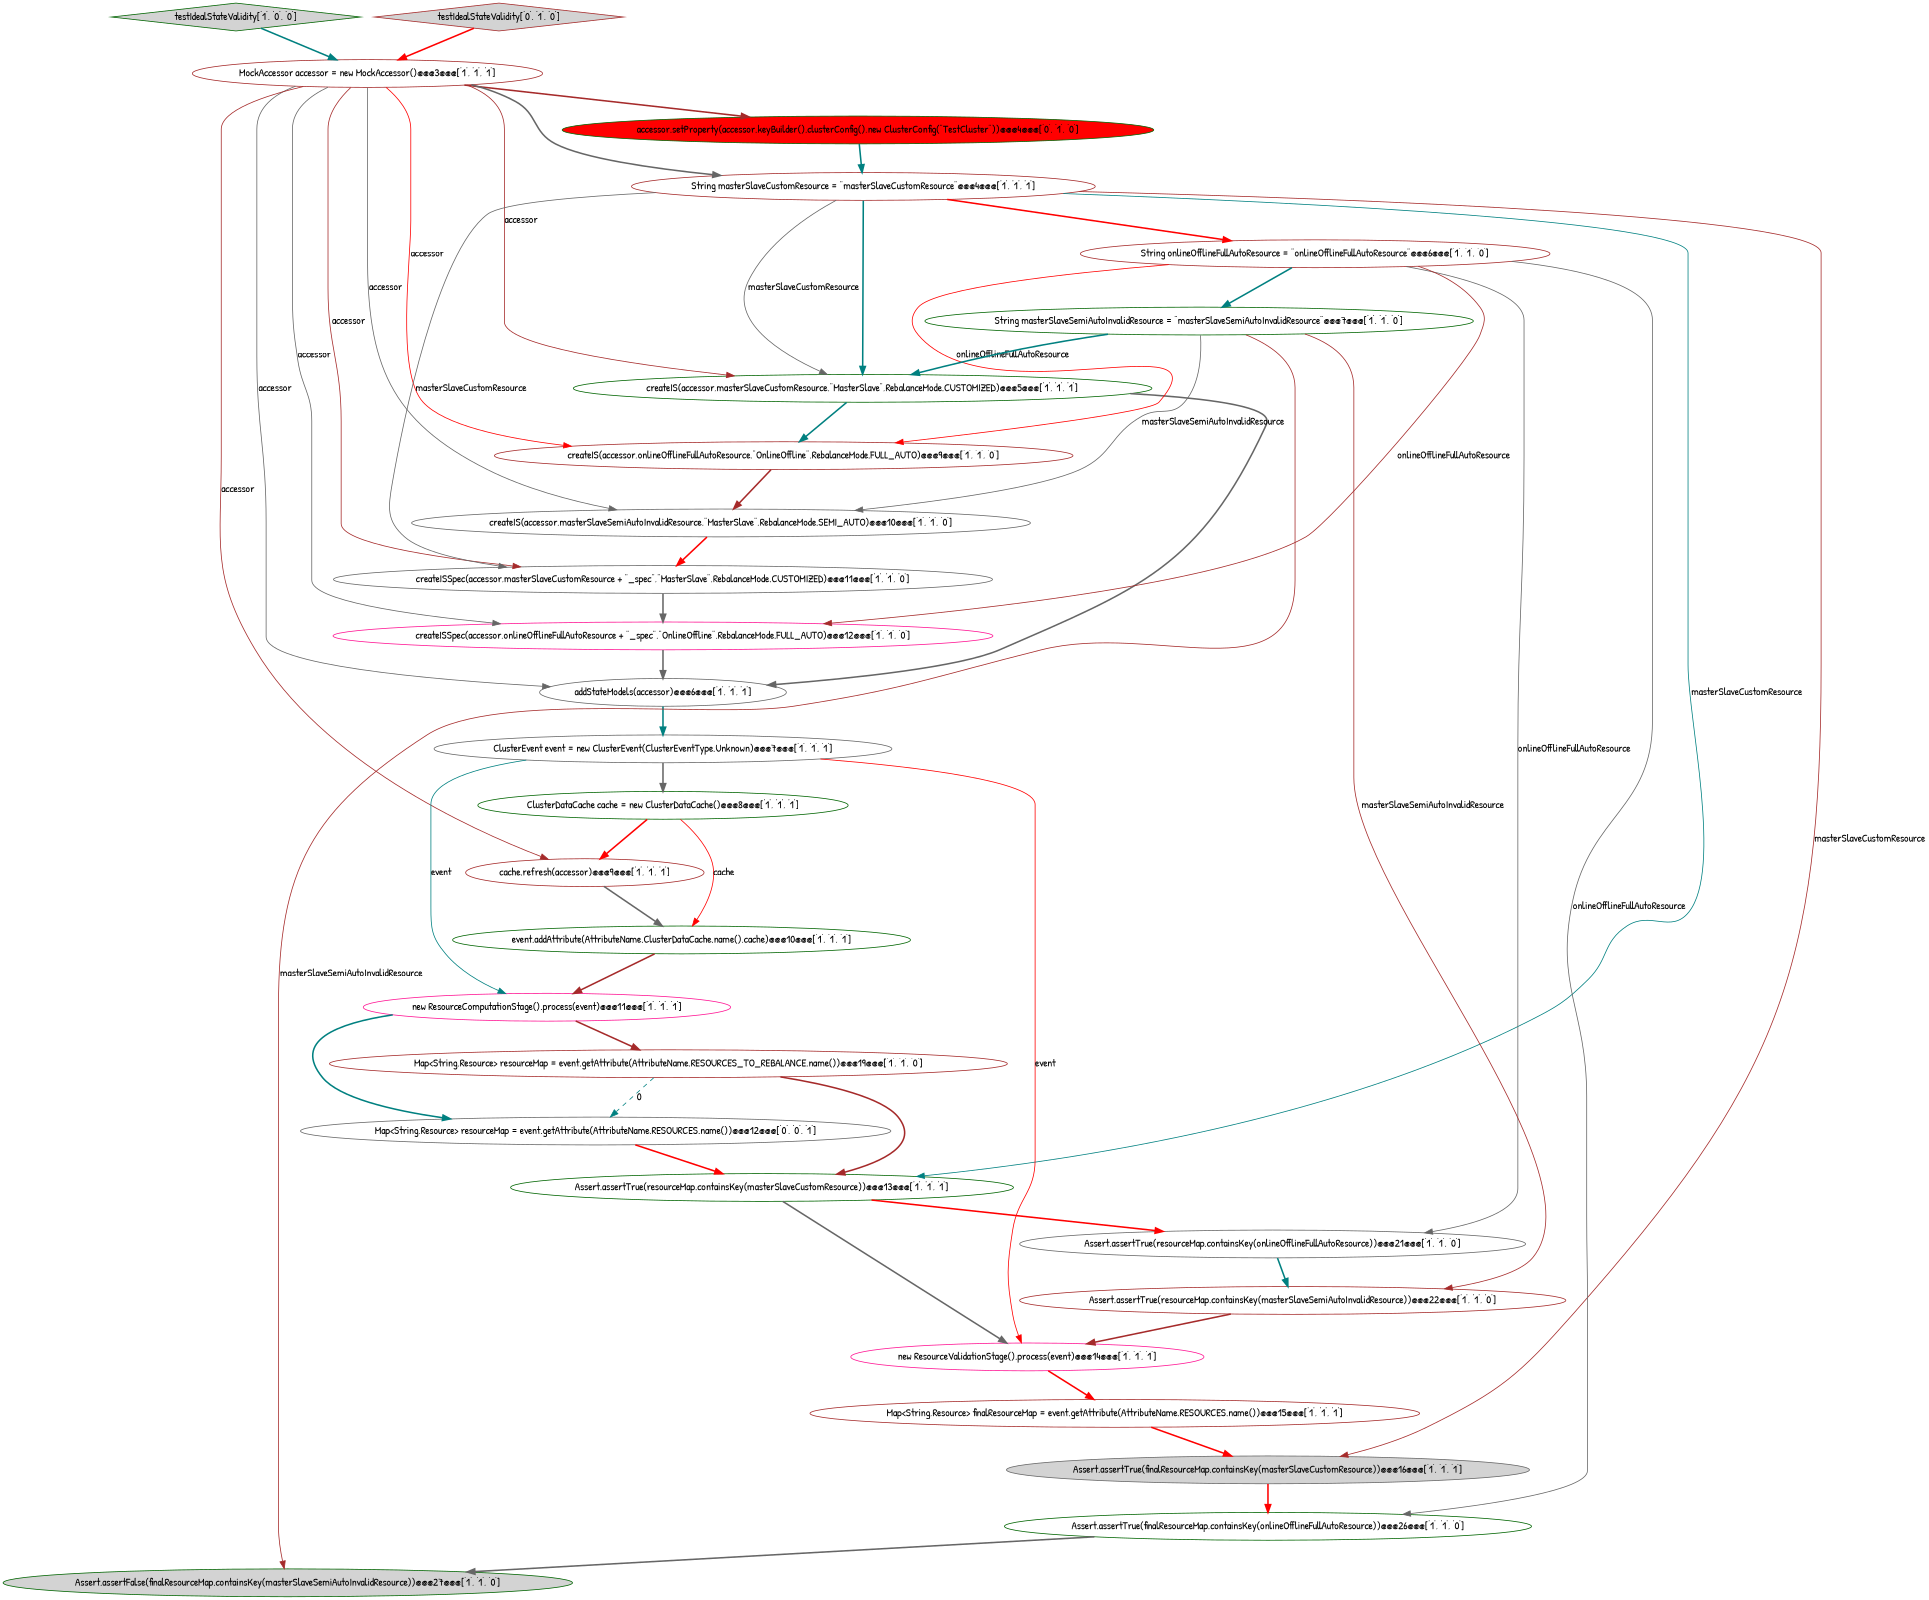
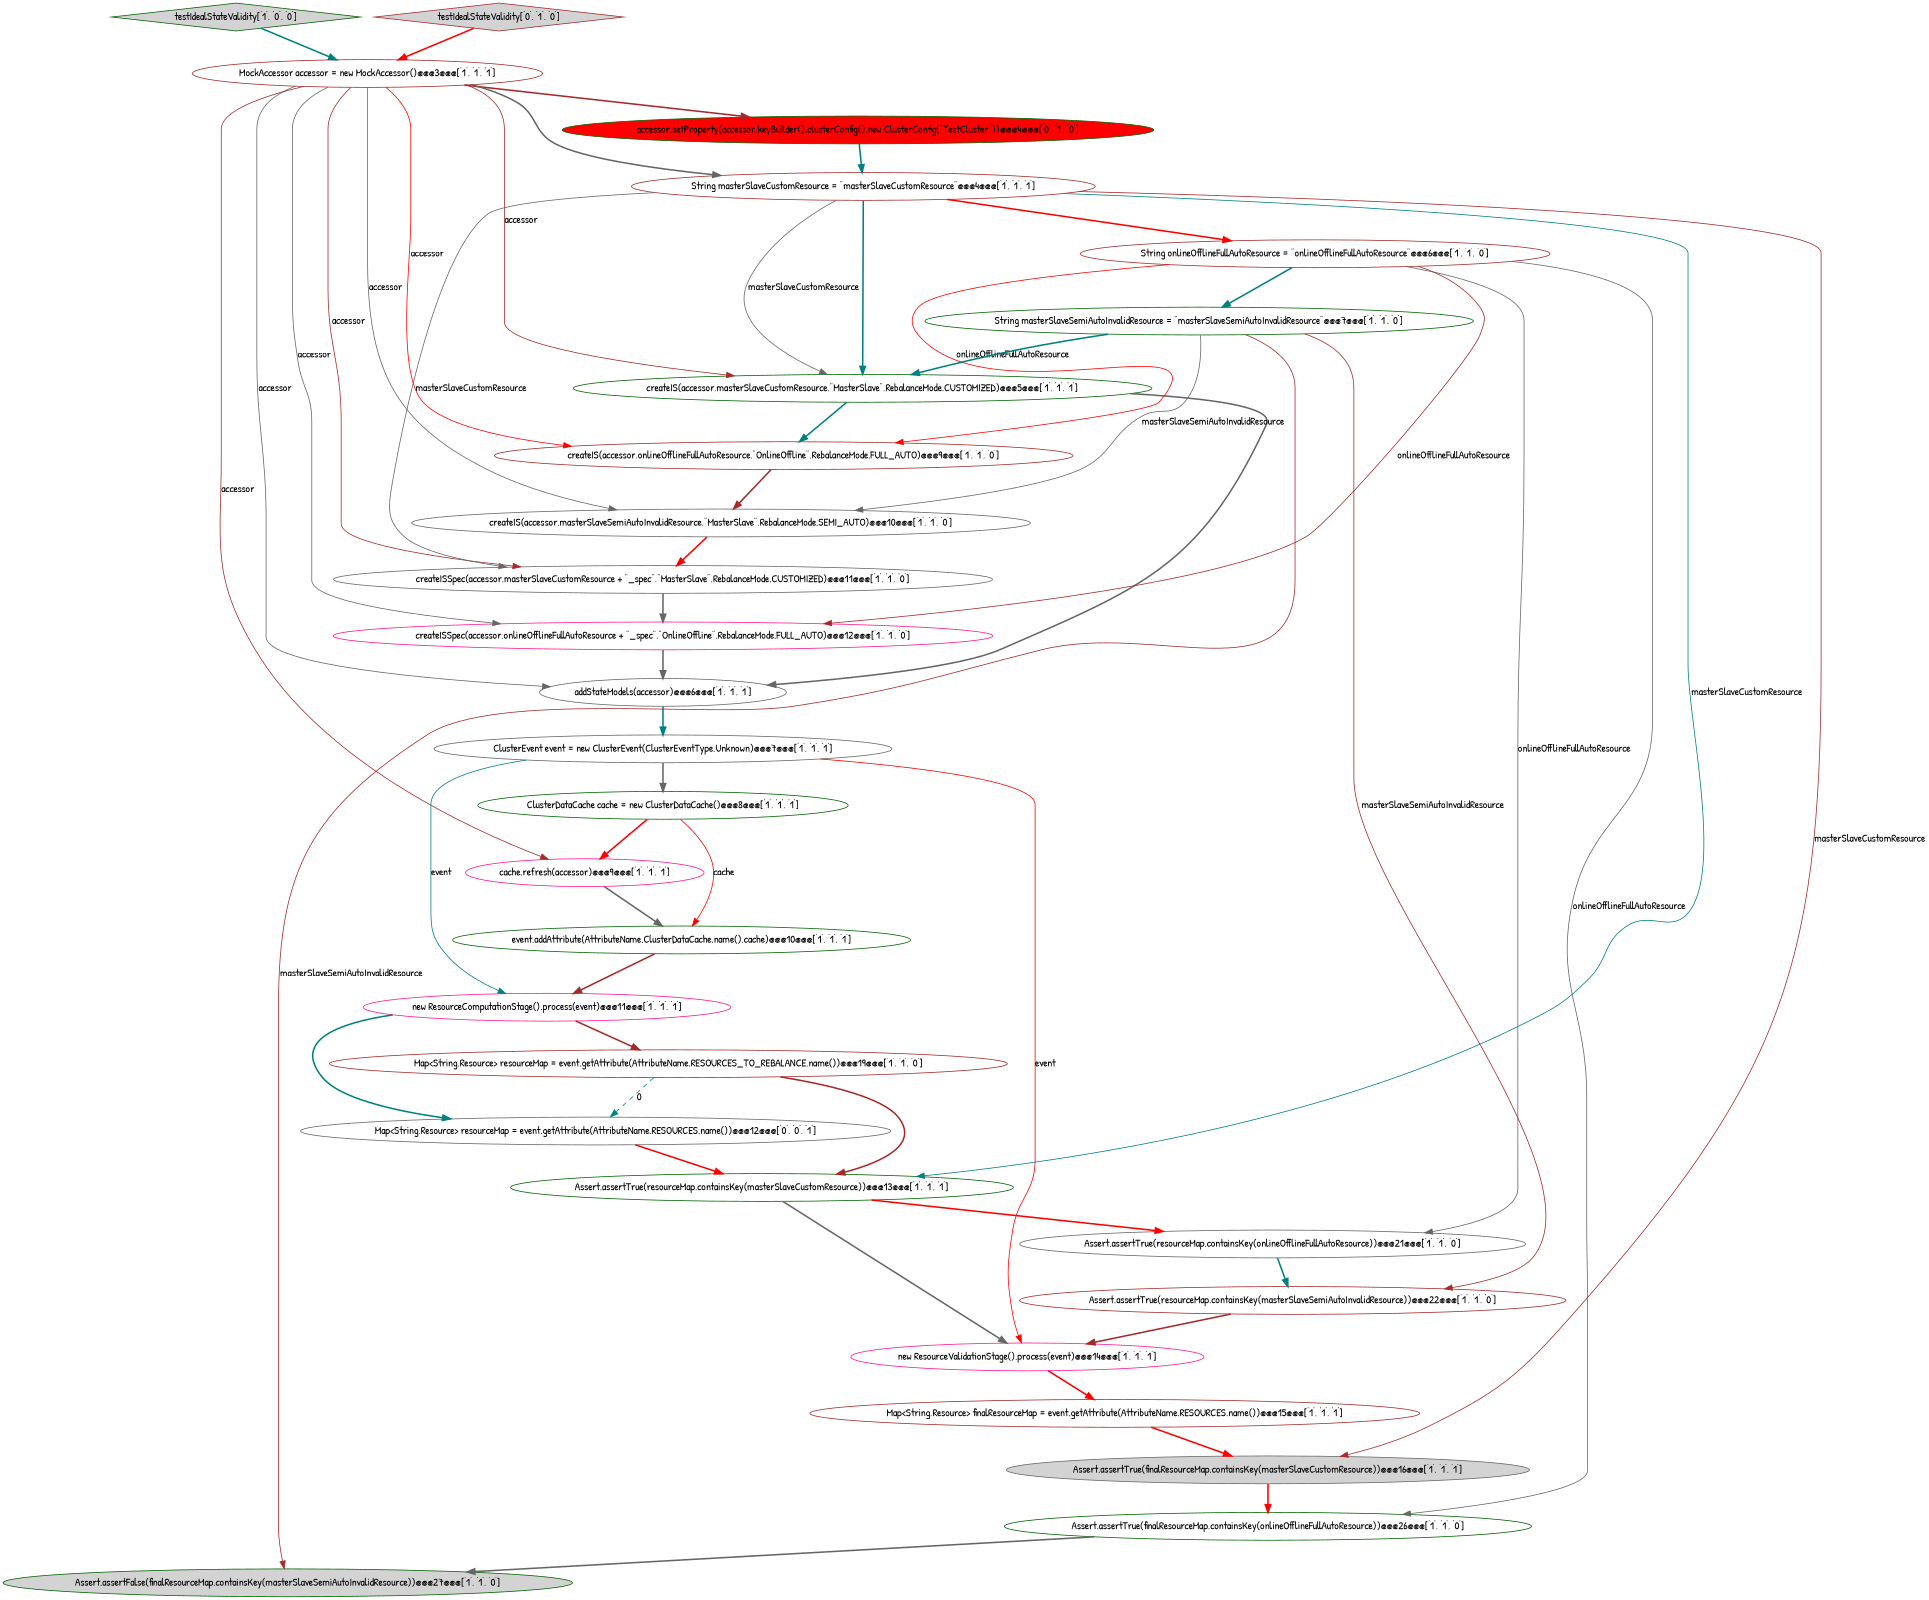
(585, 873) -> (585, 873)
